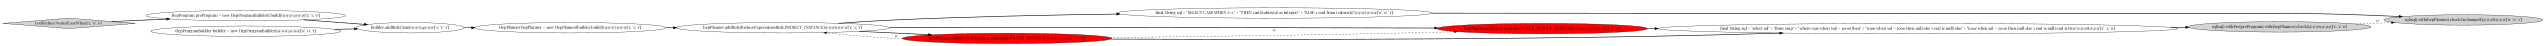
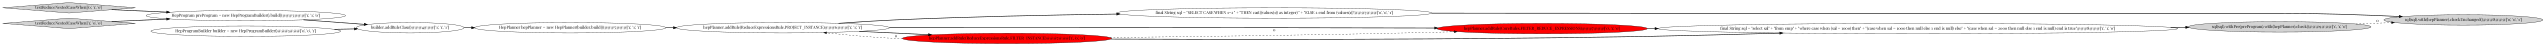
none -> (69, 8)
